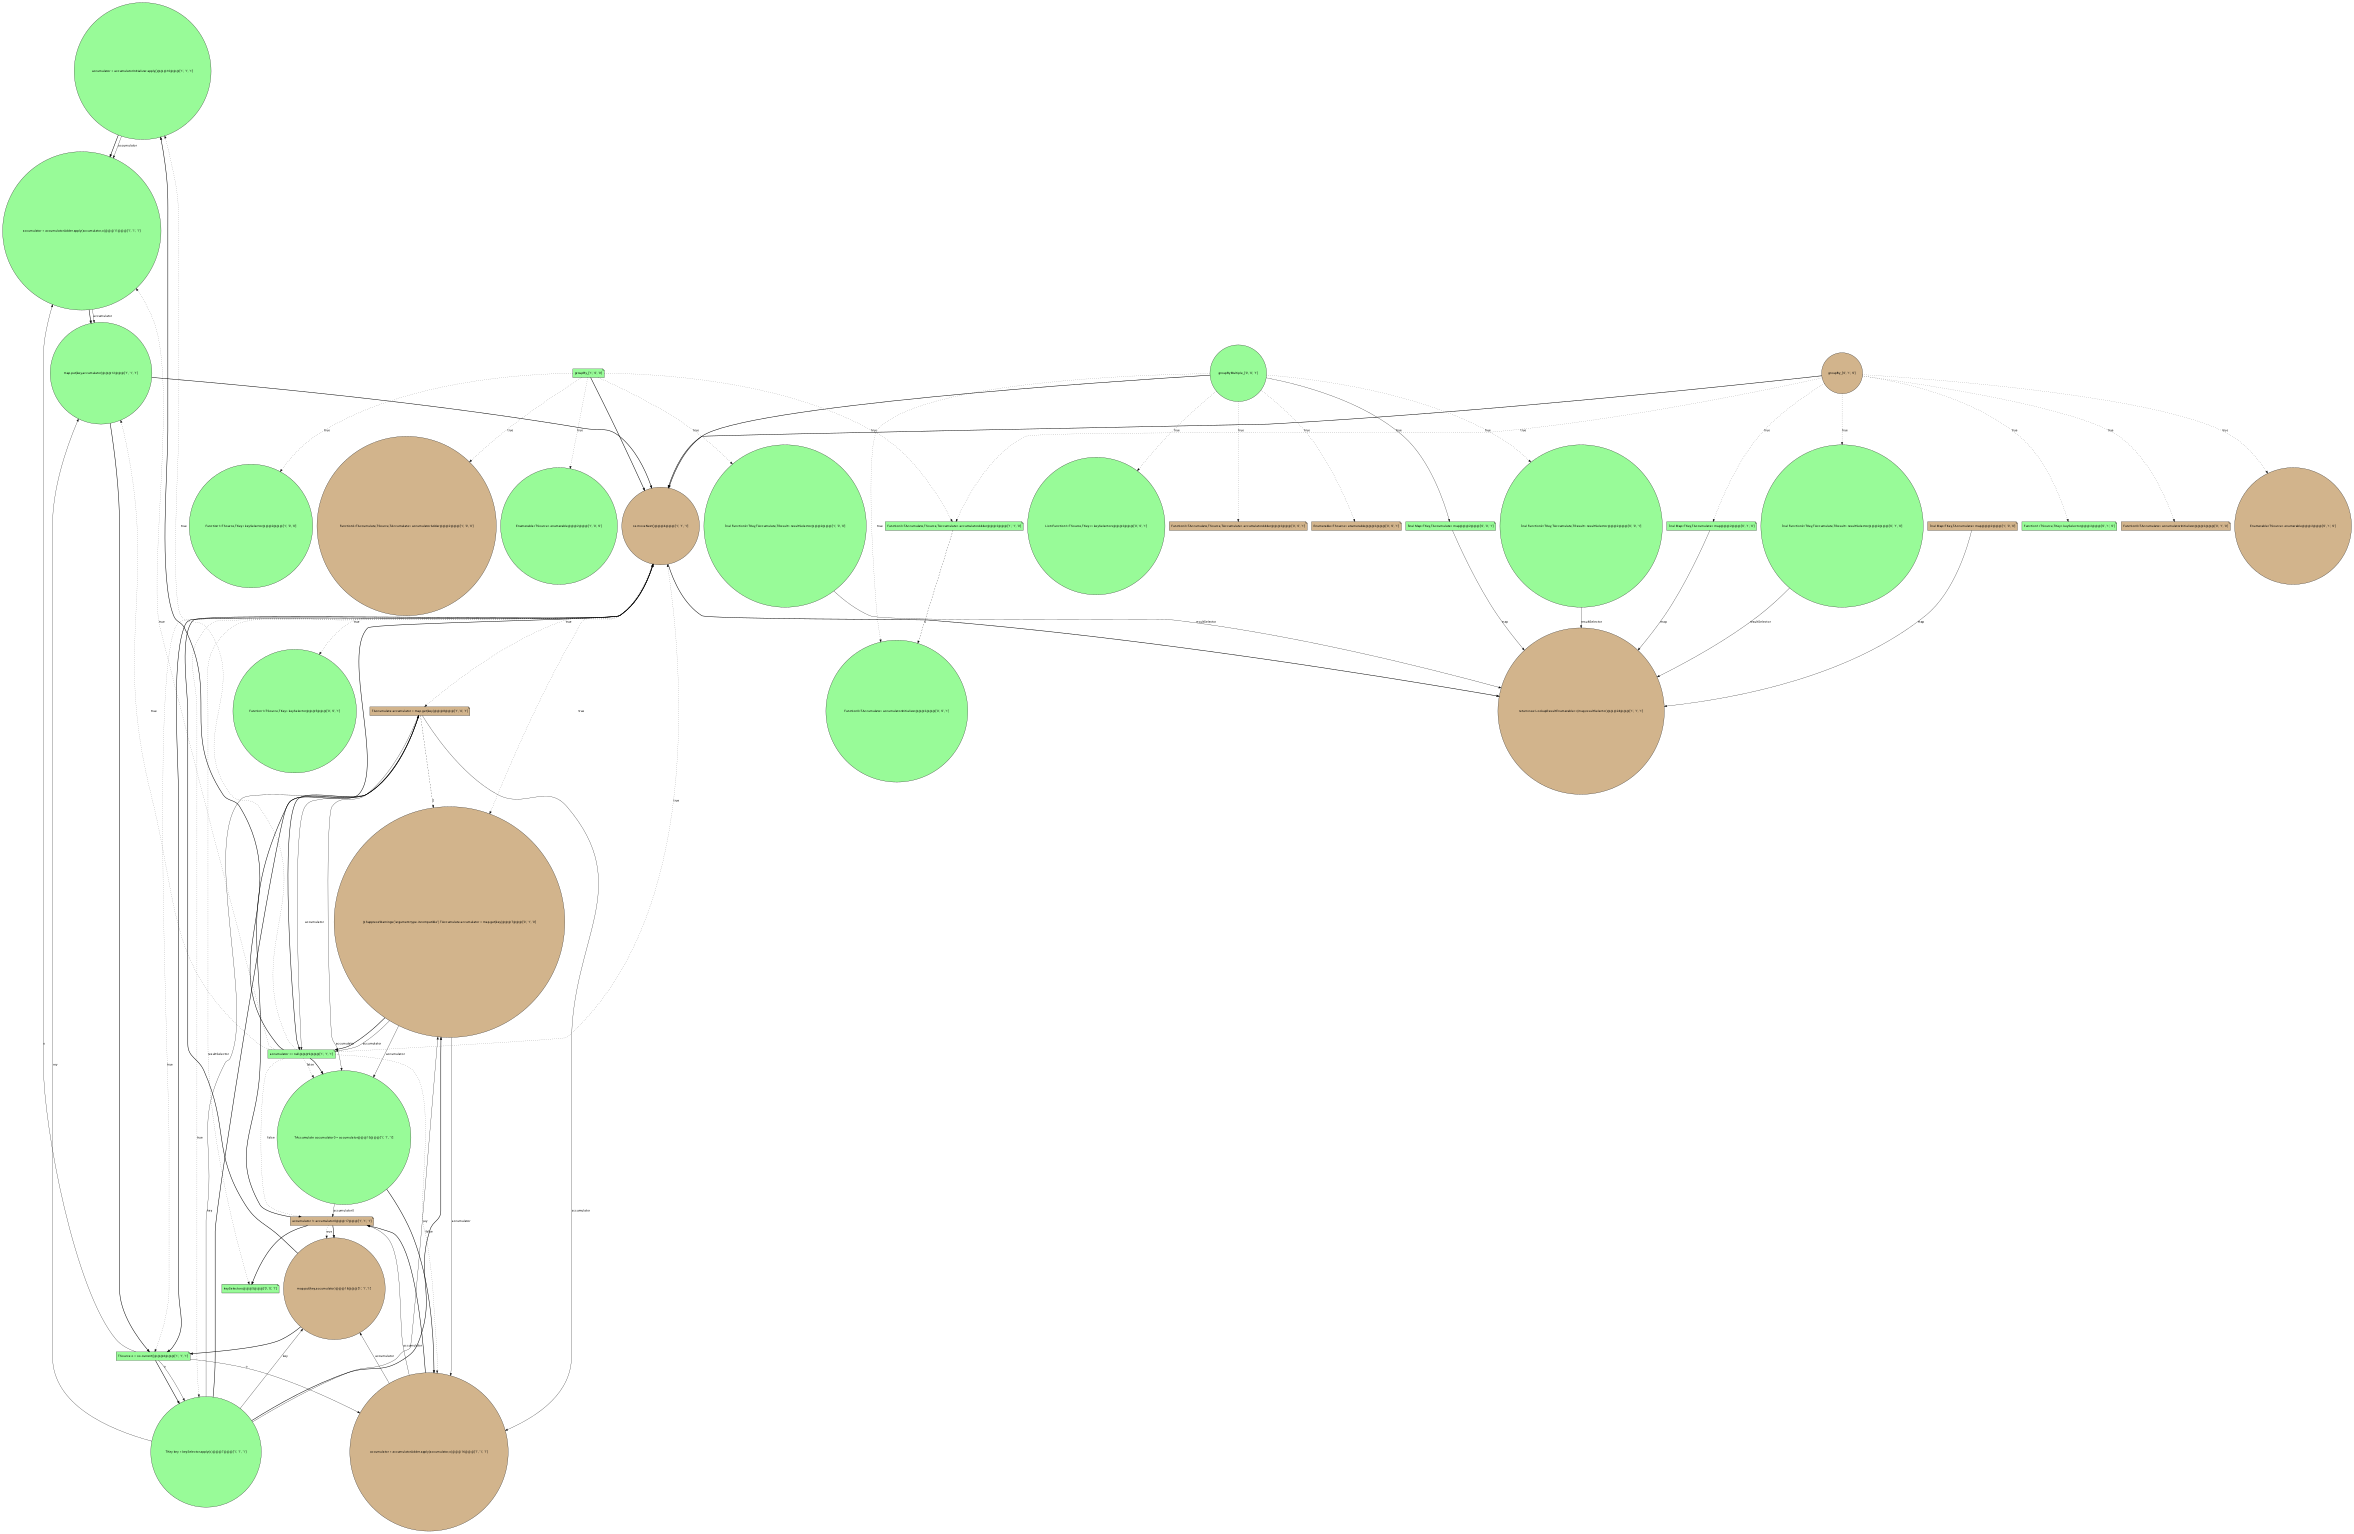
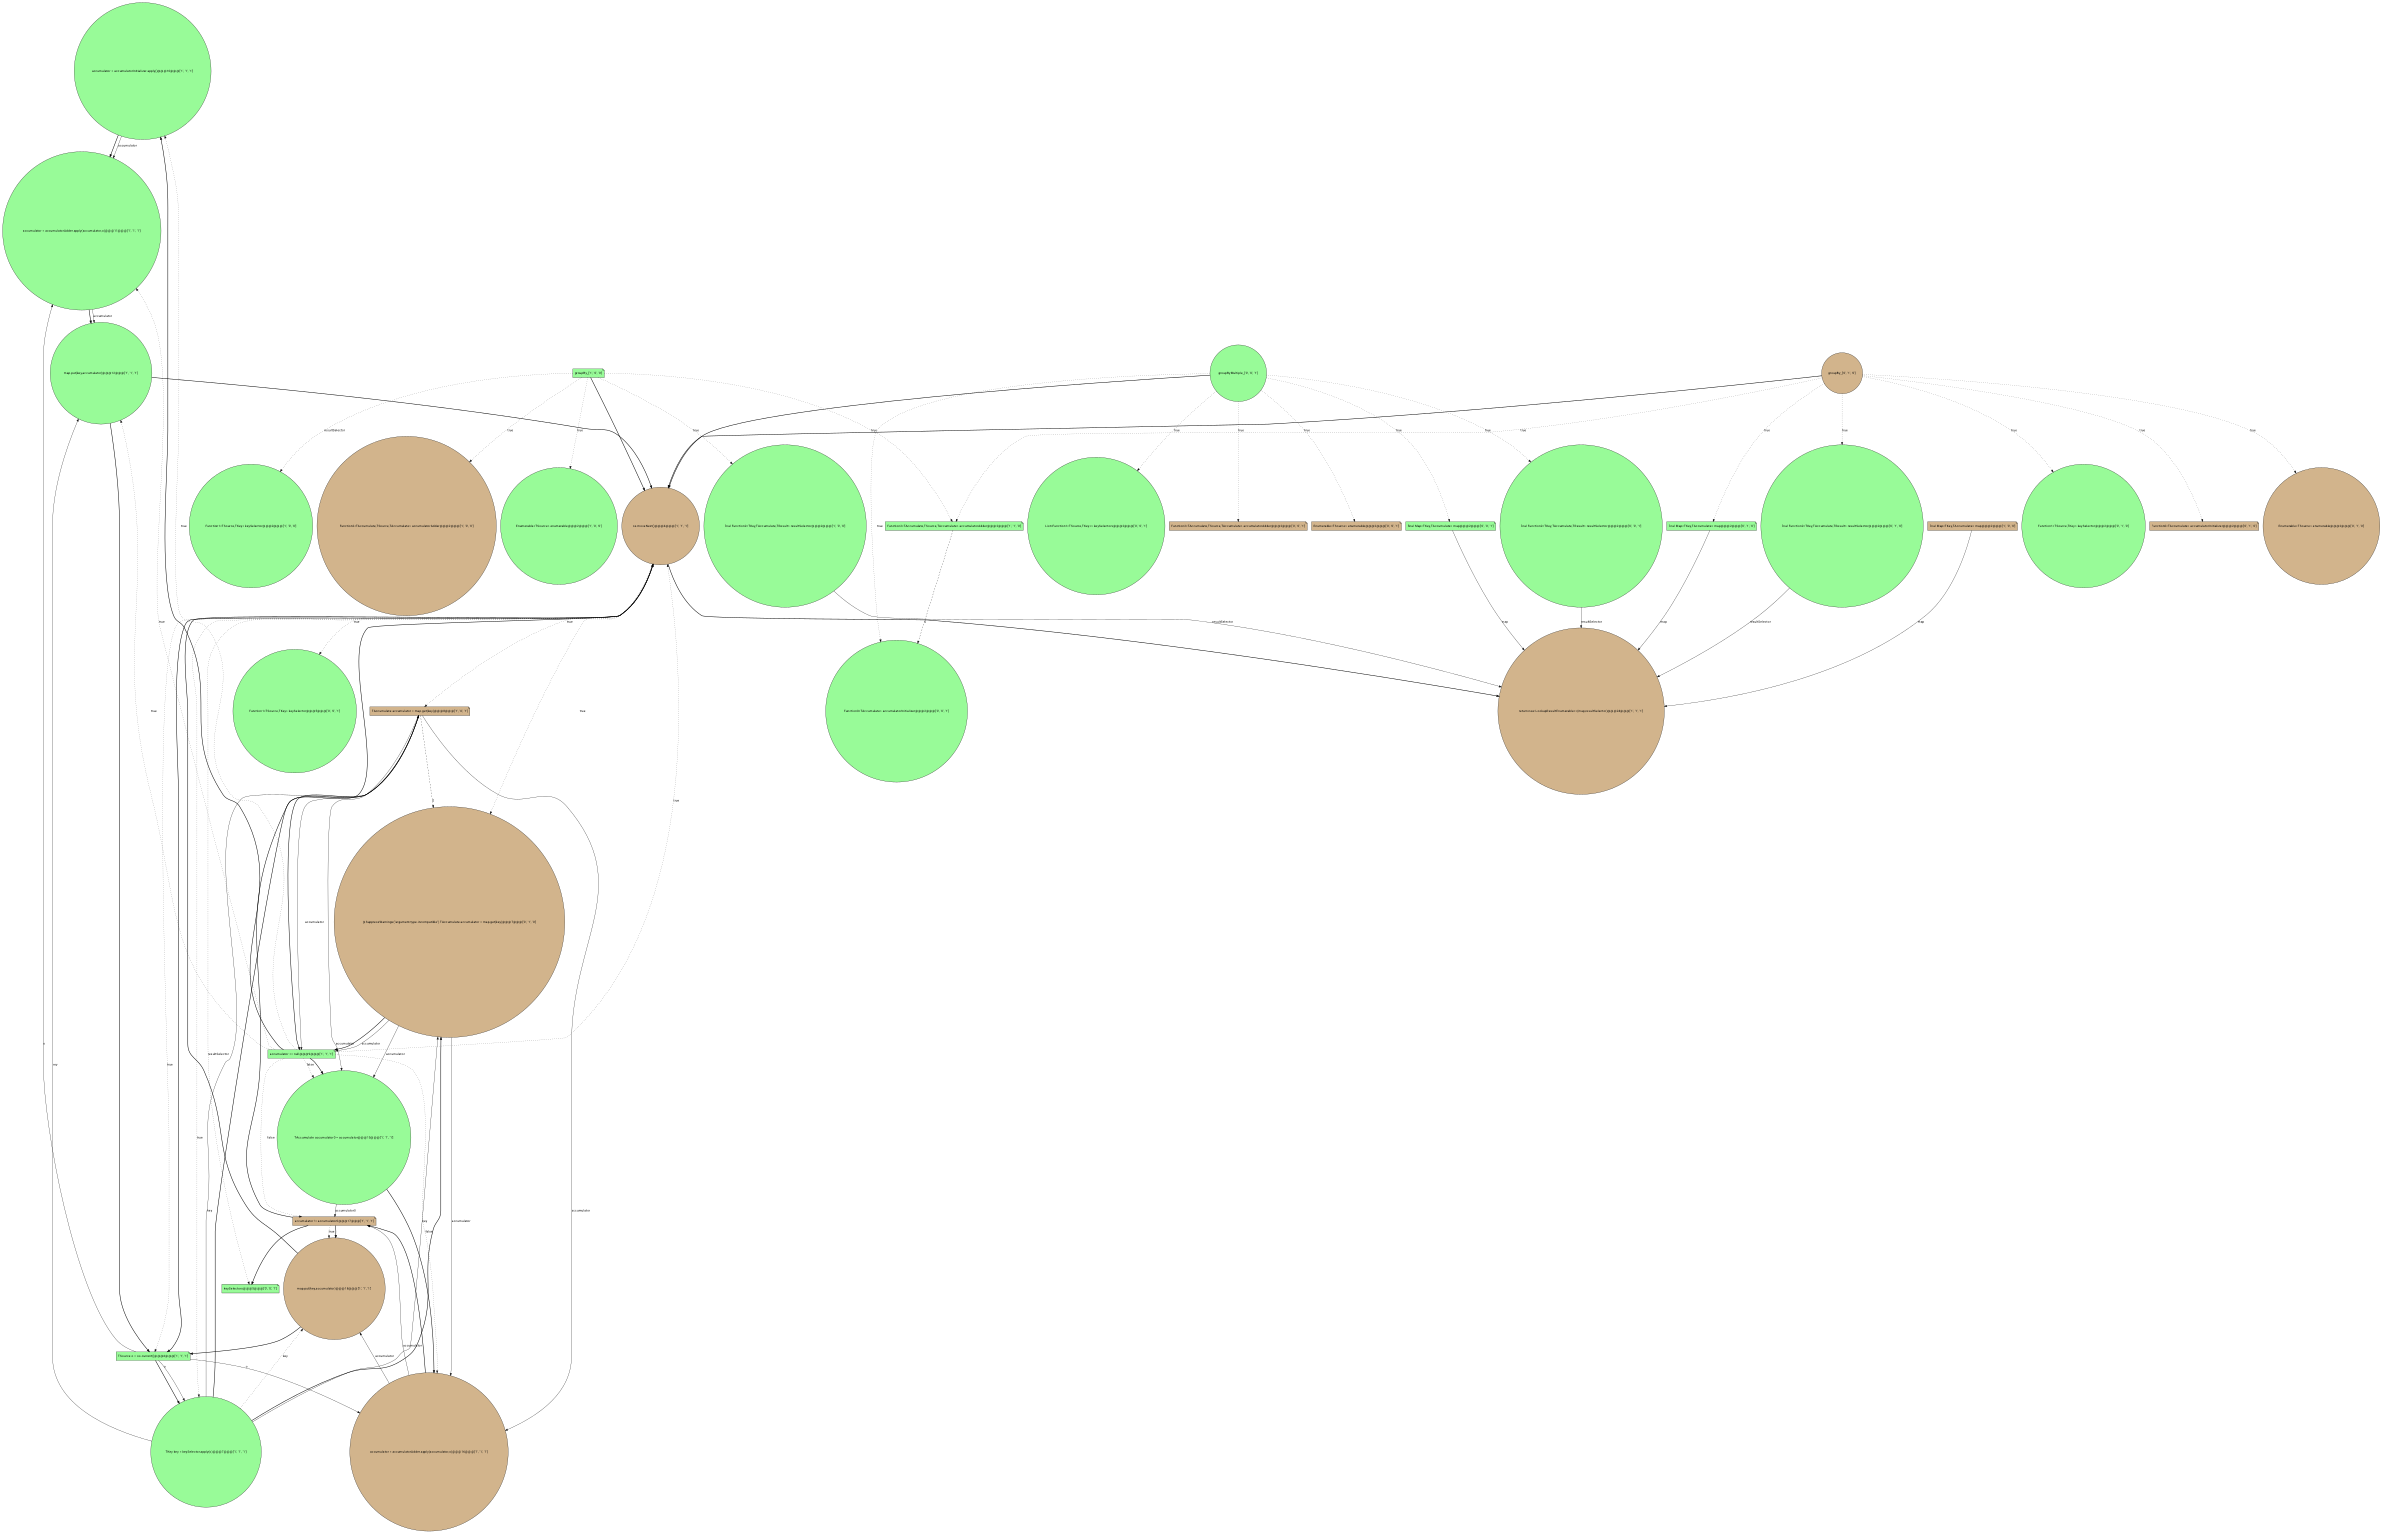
(1381, 420) -> (1381, 420)
(327, 430) -> (335, 430)
(2069, 526) -> (2084, 526)
(271, 1370) -> (271, 1370)
